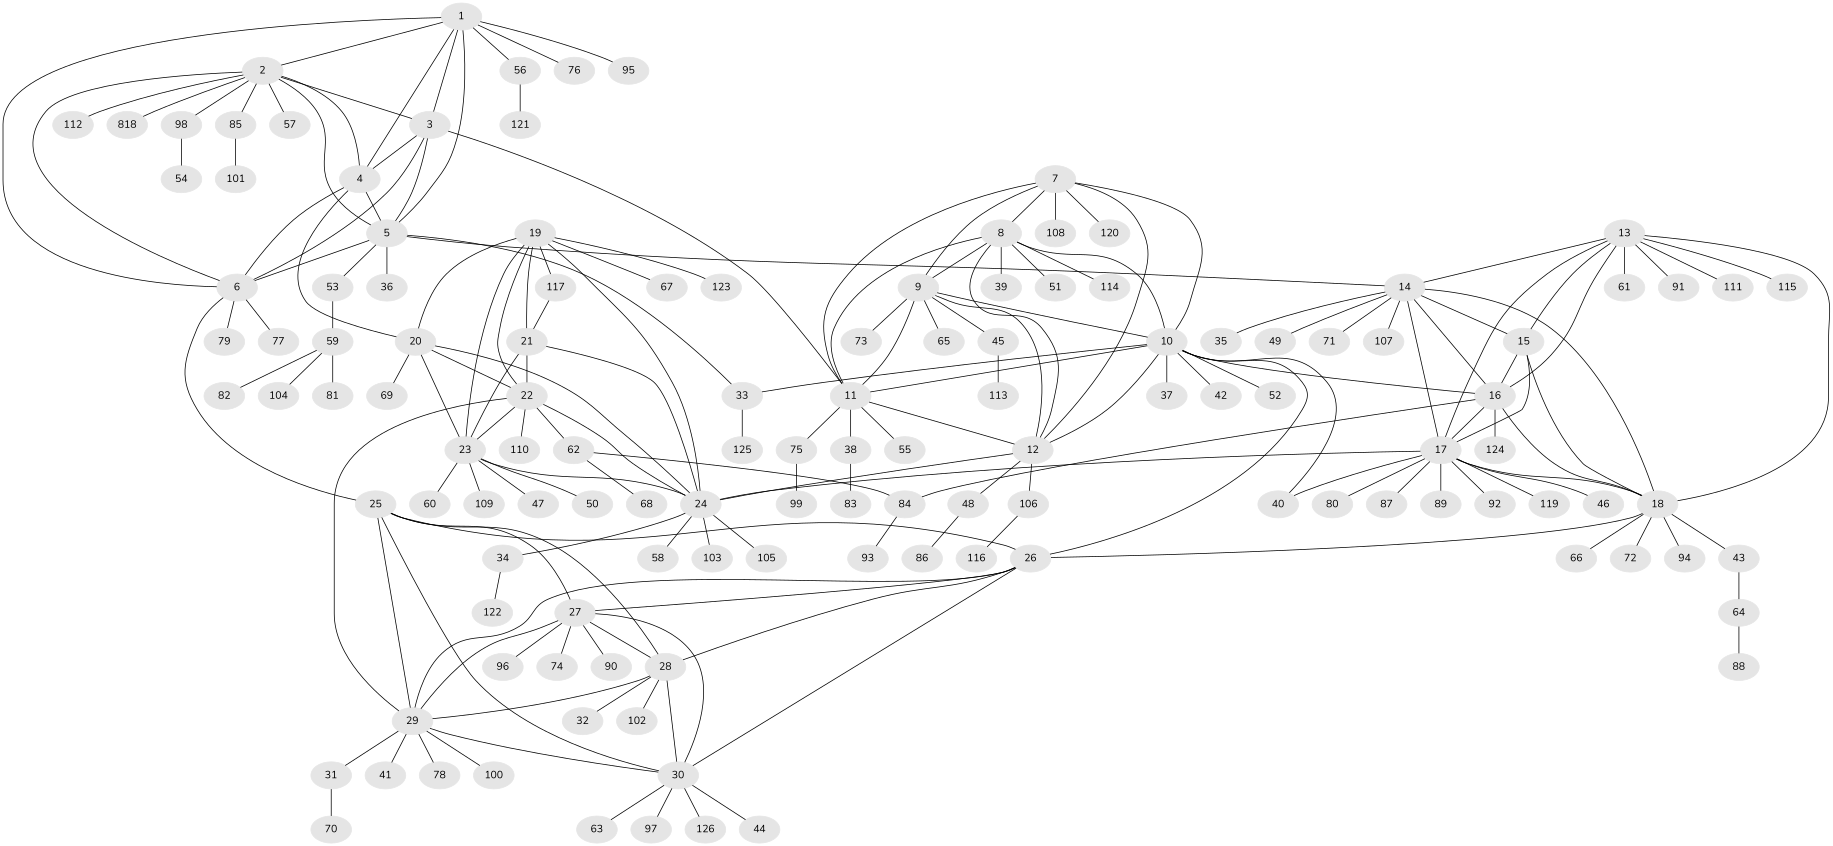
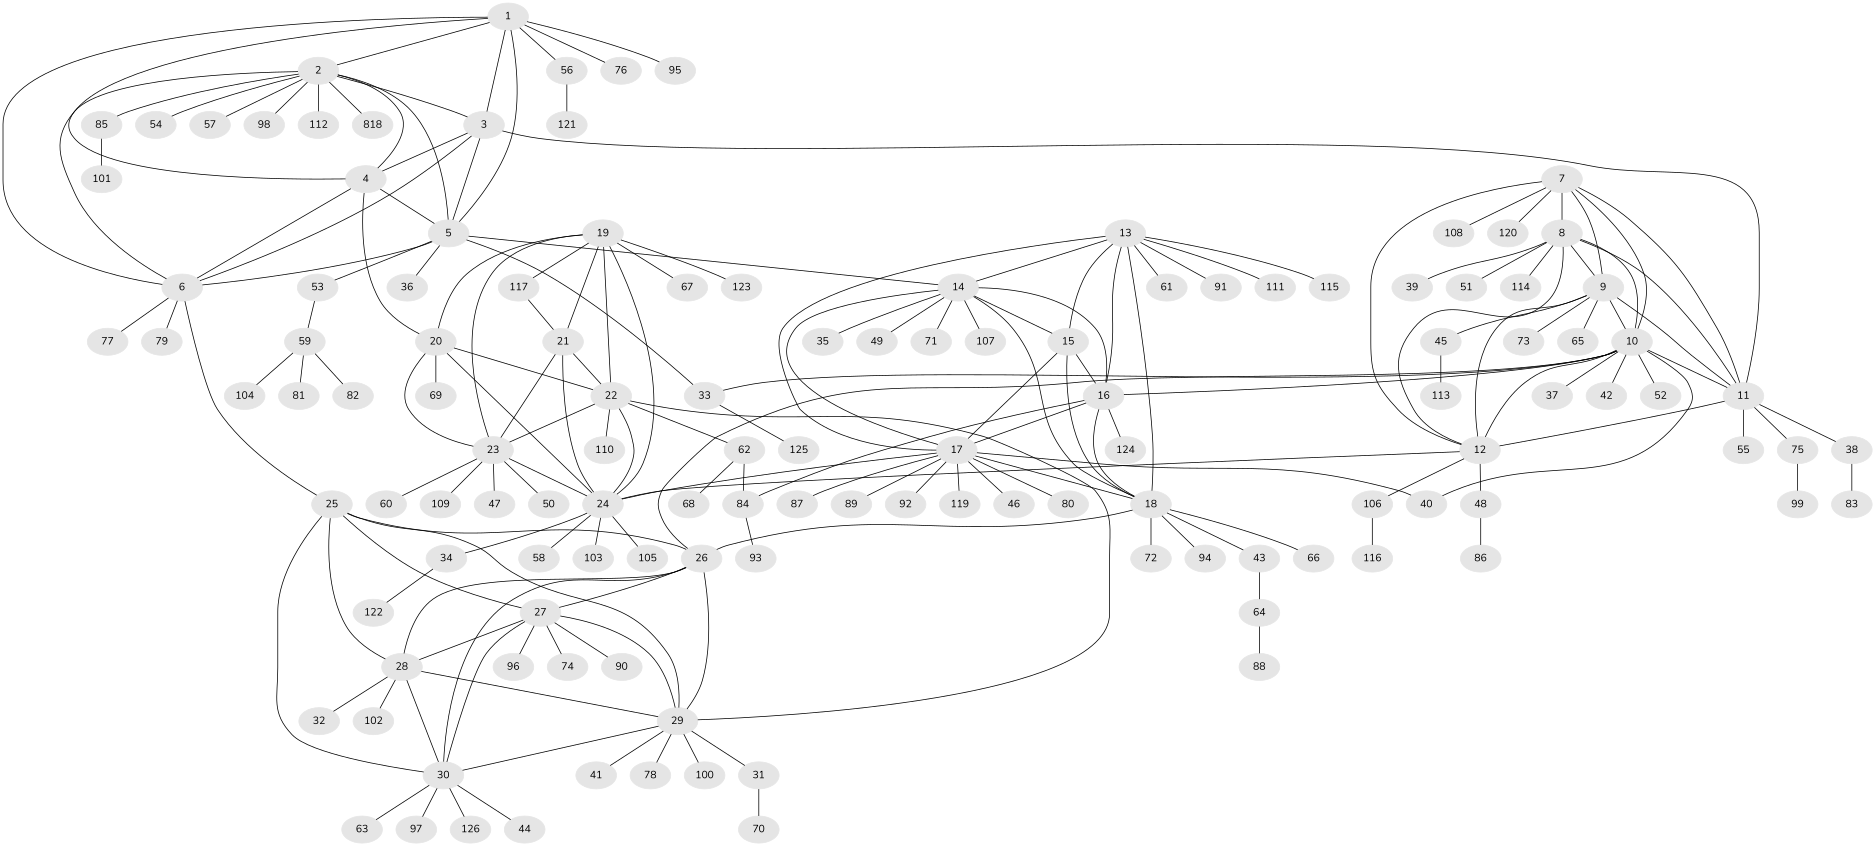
(181, 152) -> (235, 94)
